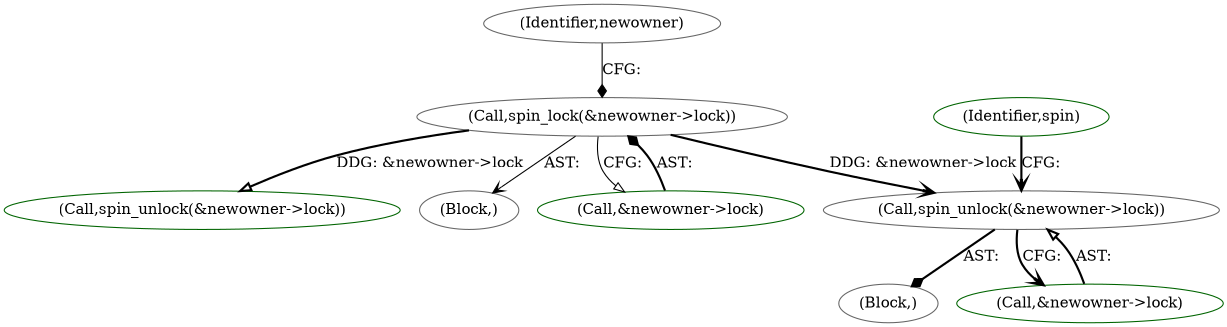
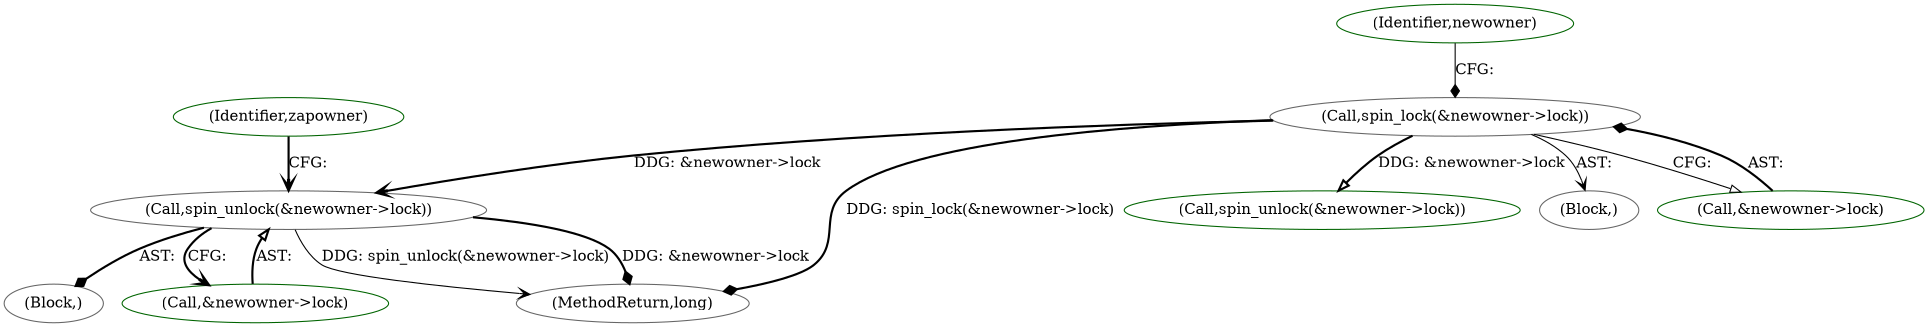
(602, 24) -> (1455, 24)
(1021, 117) -> (289, 117)
none -> (633, 303)
